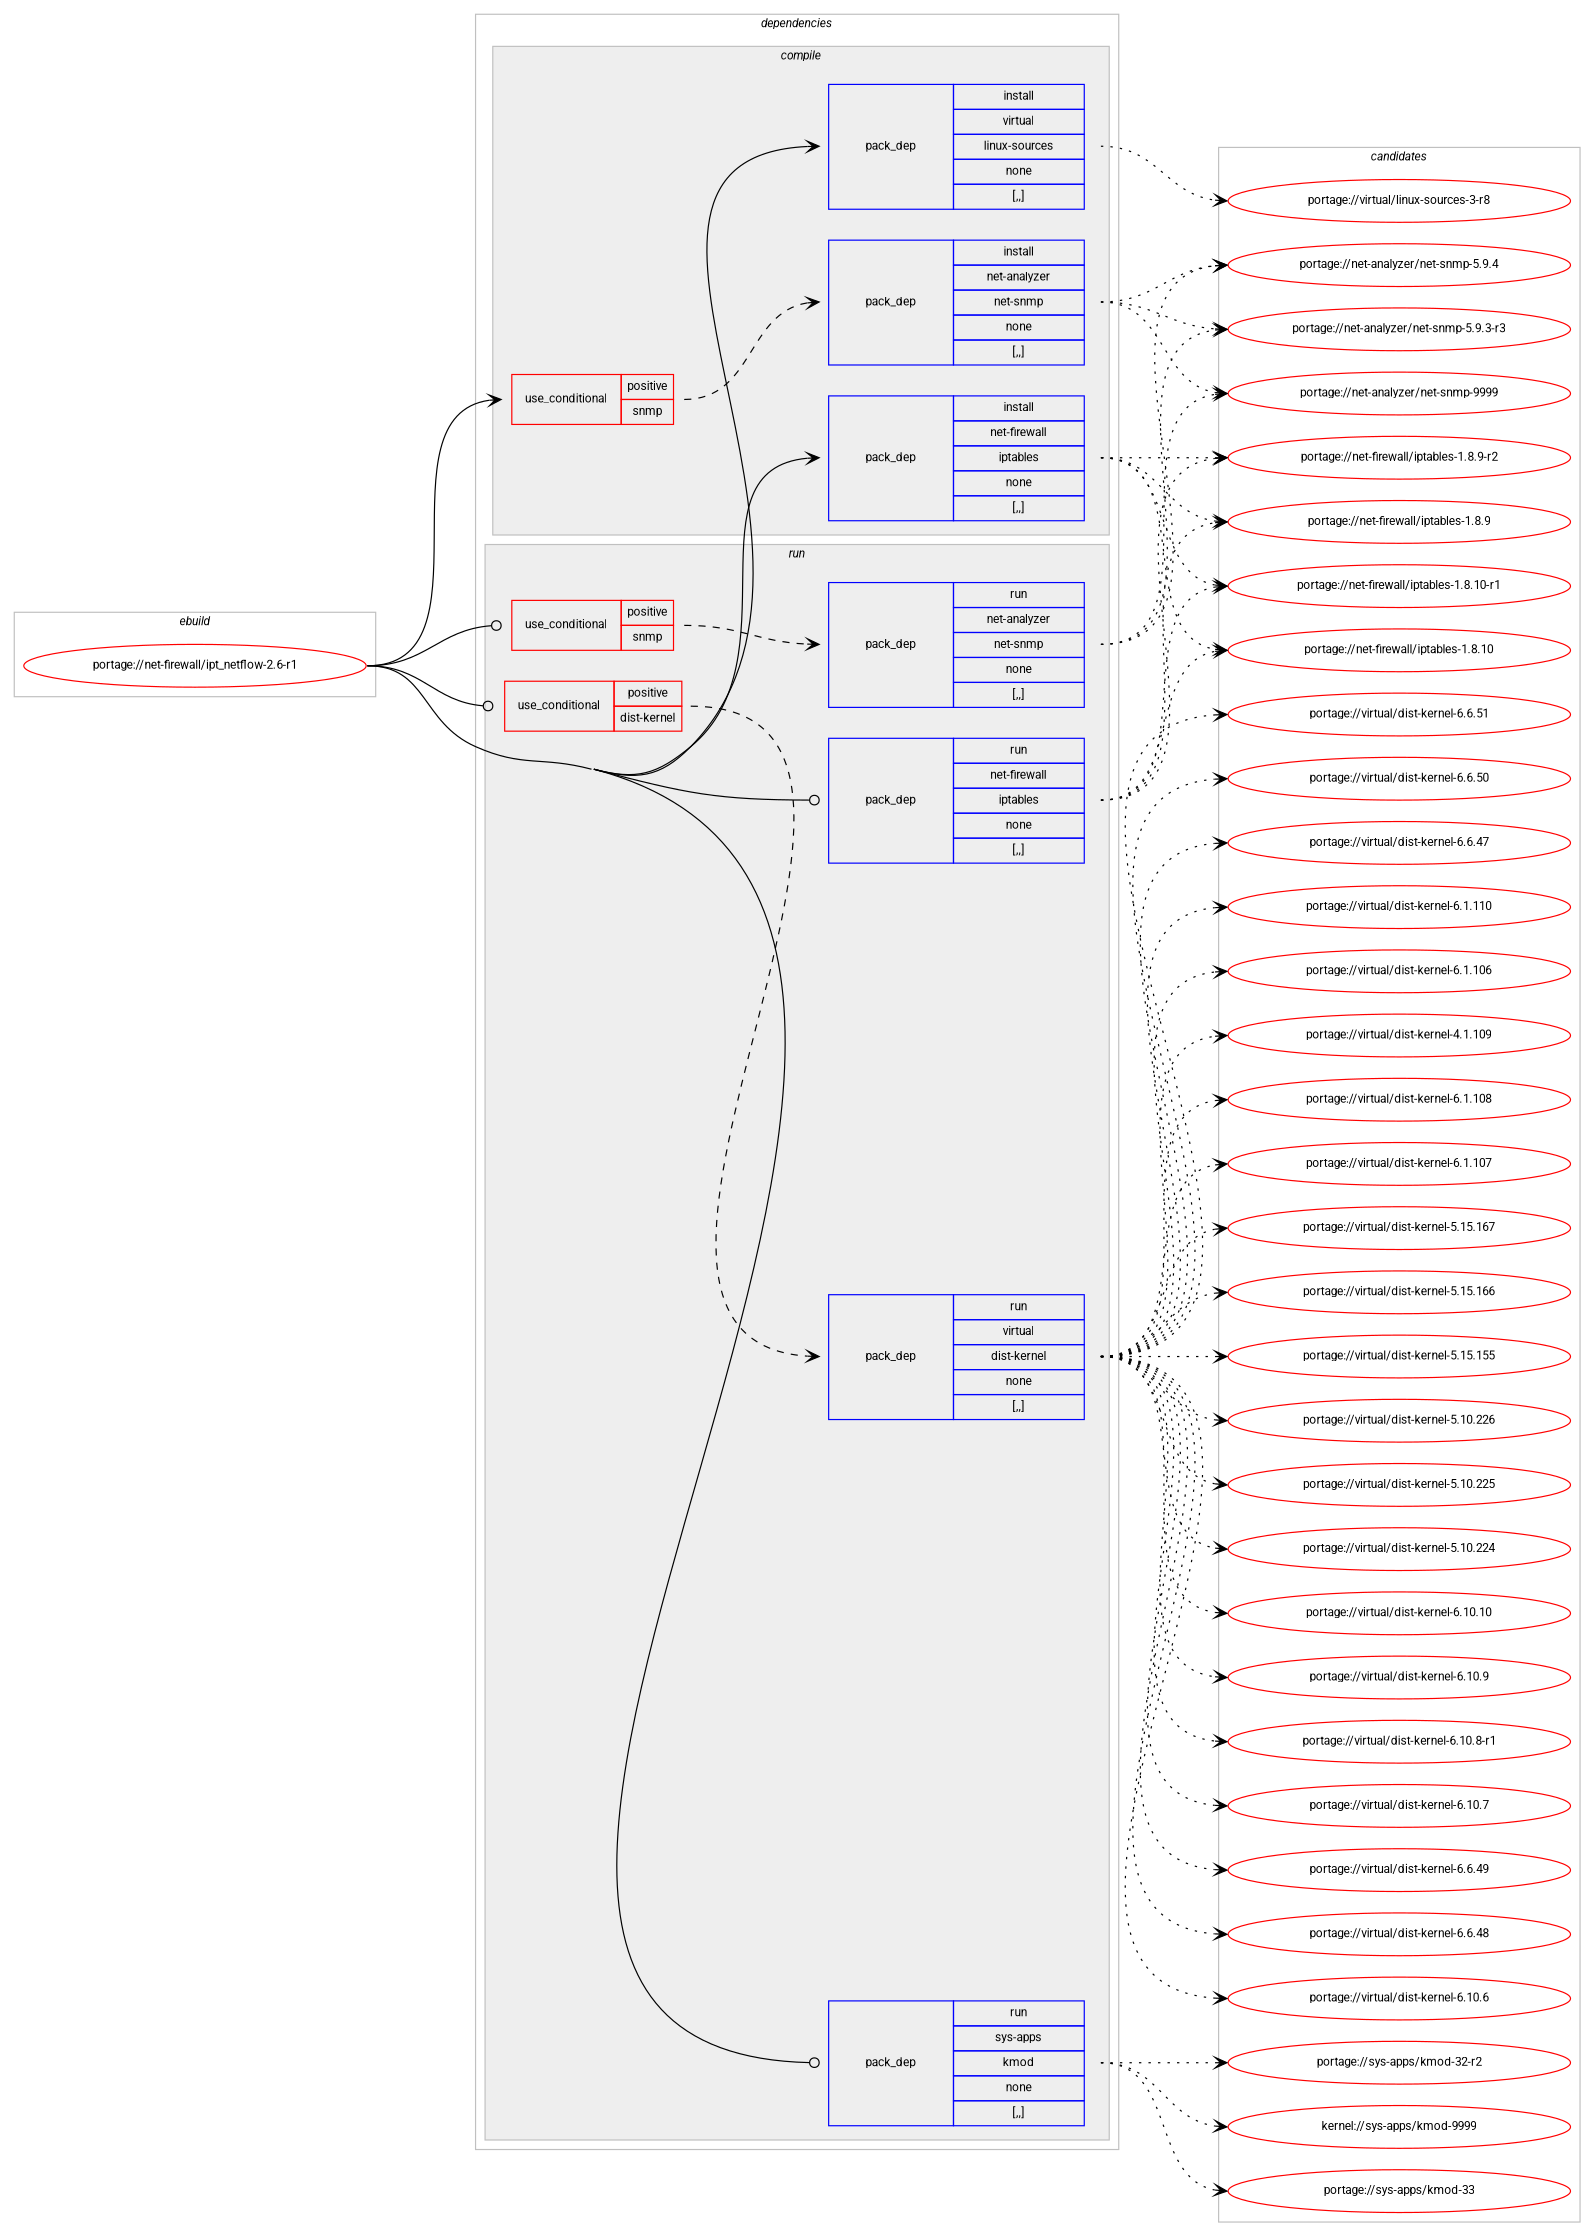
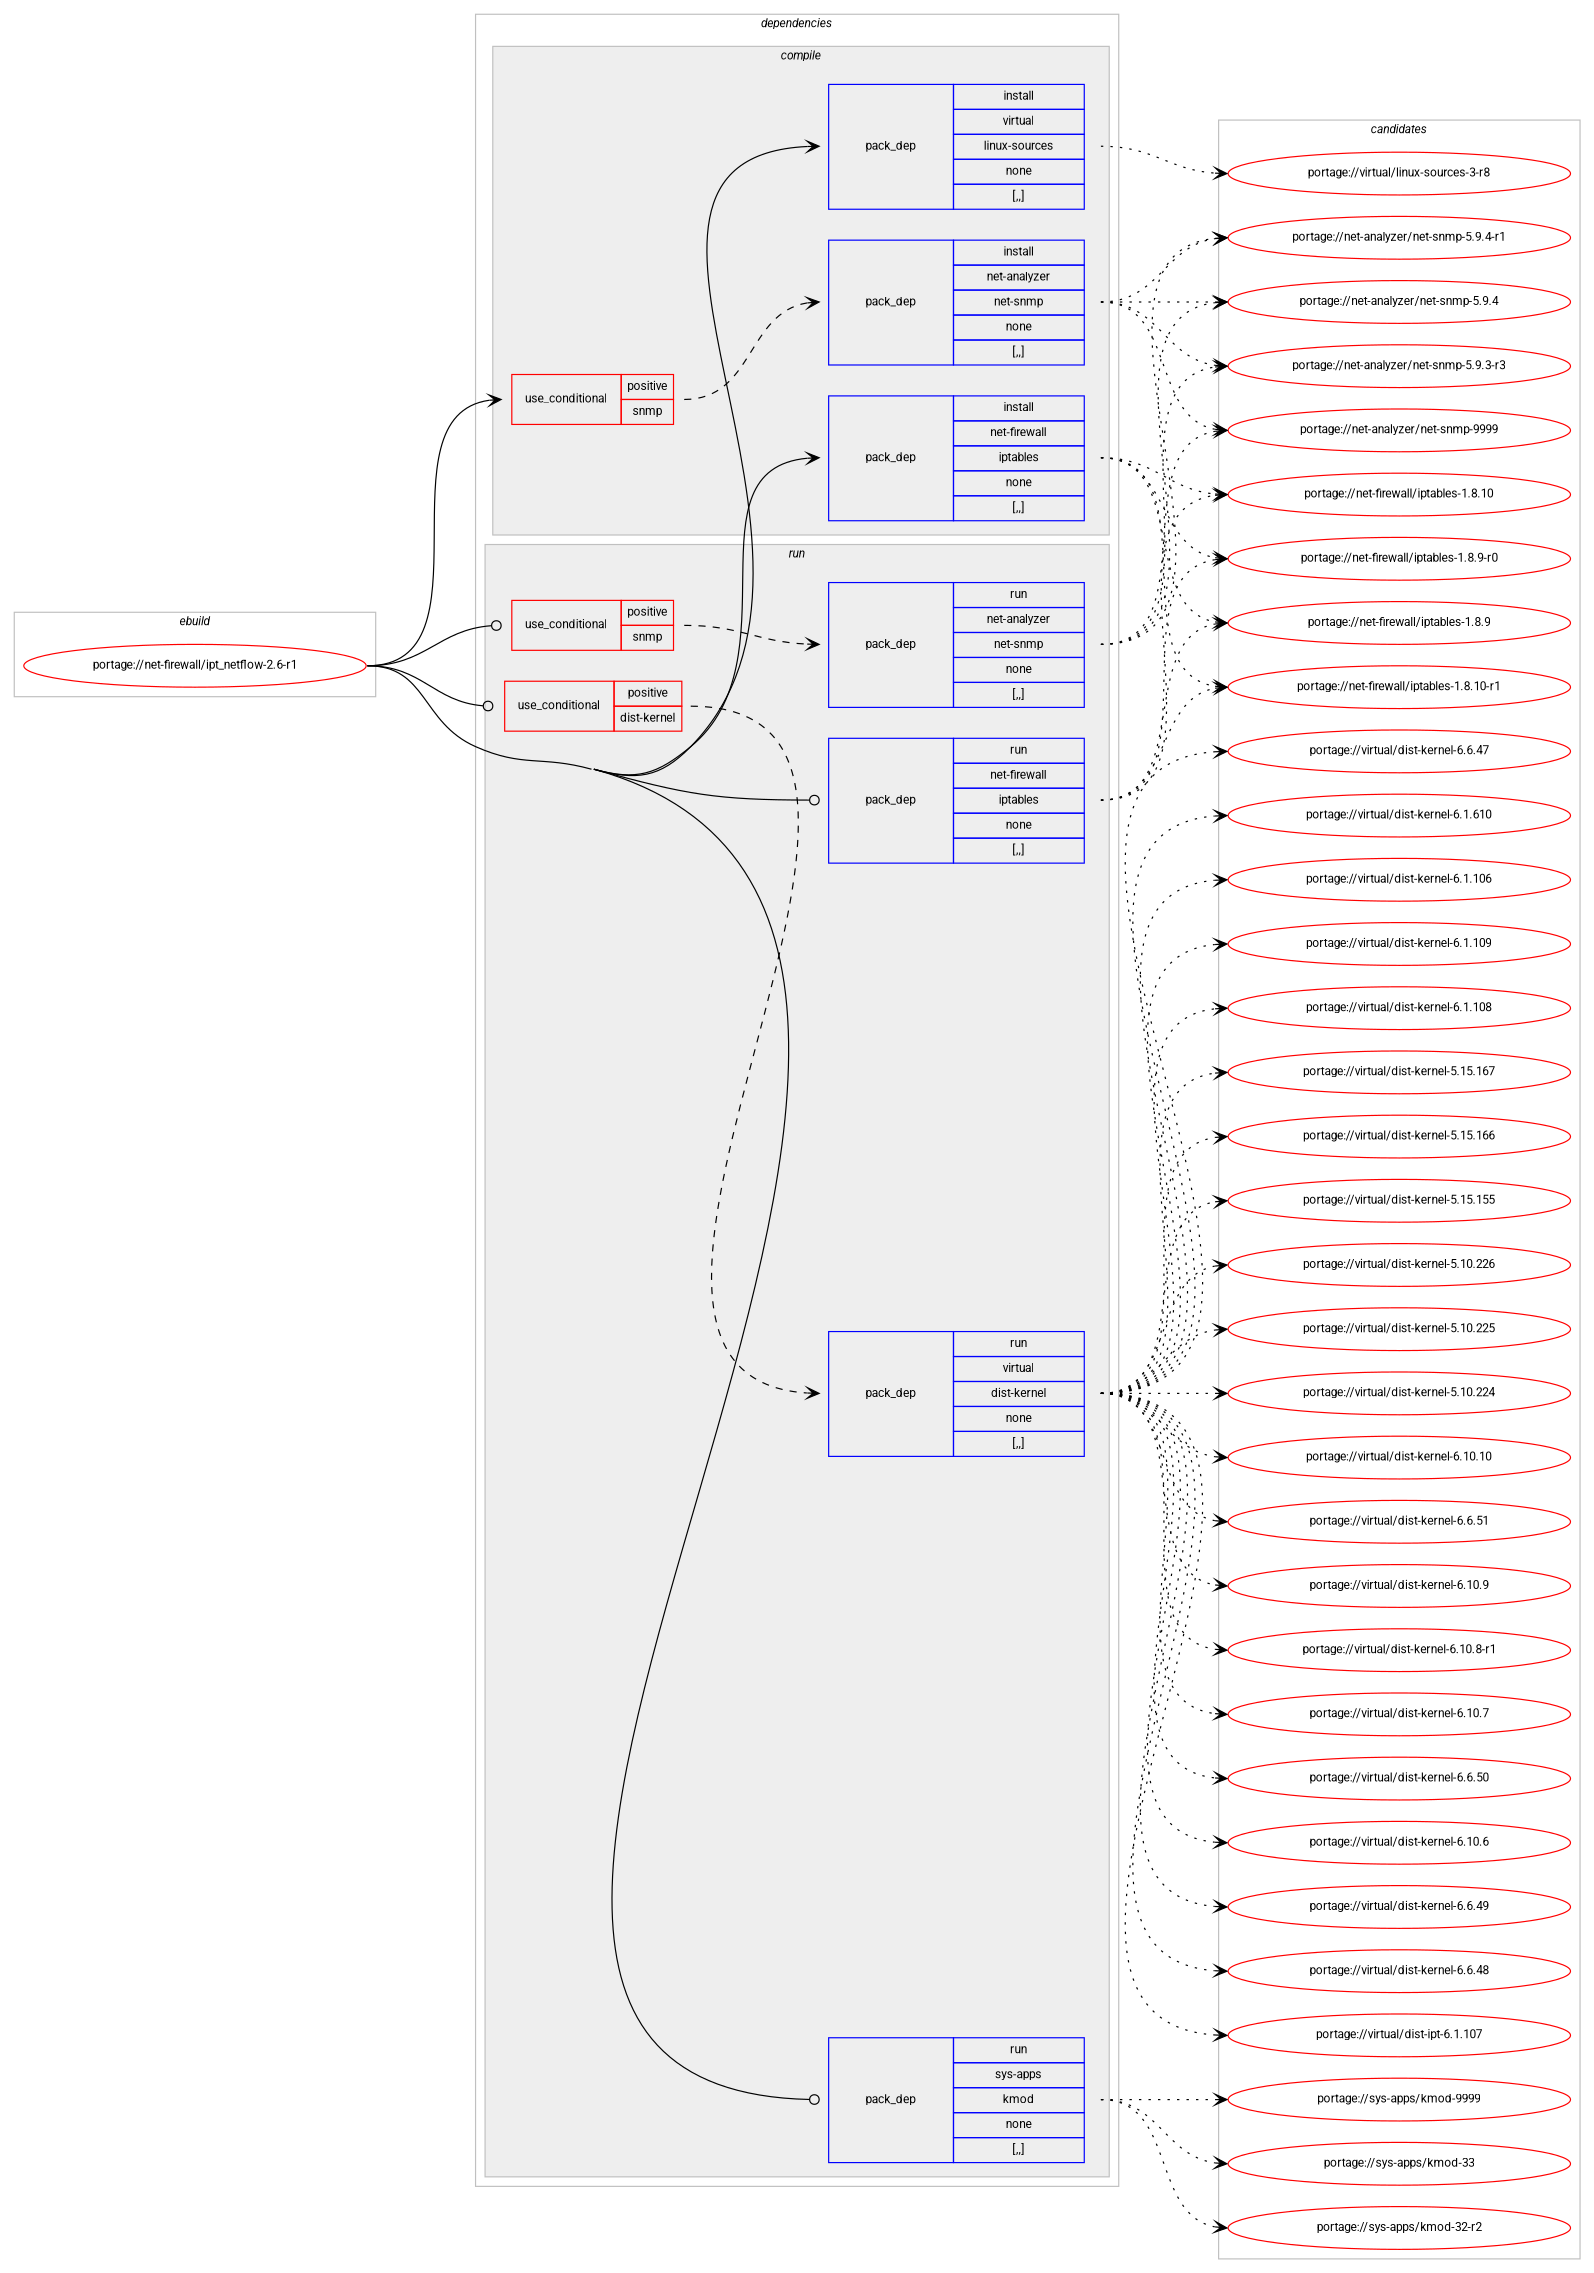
none -> (1399, 238)
(1399, 458) -> (1399, 559)
(1399, 907) -> (1399, 816)
(1399, 1036) -> (1399, 944)
(1399, 1164) -> (1399, 2035)
(1399, 2127) -> (1399, 2100)
